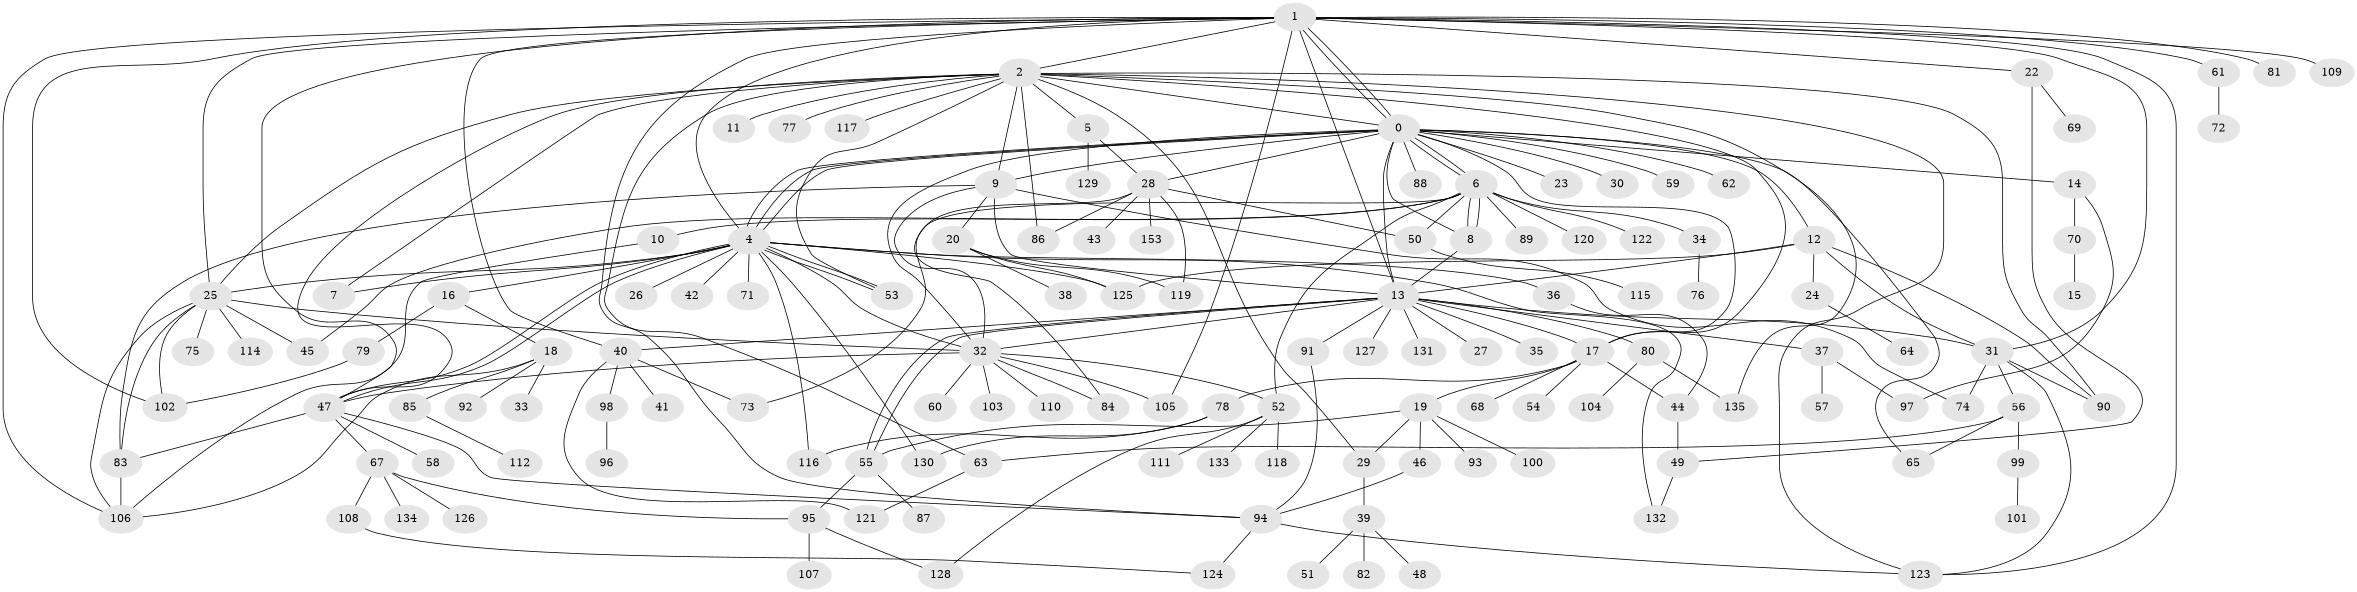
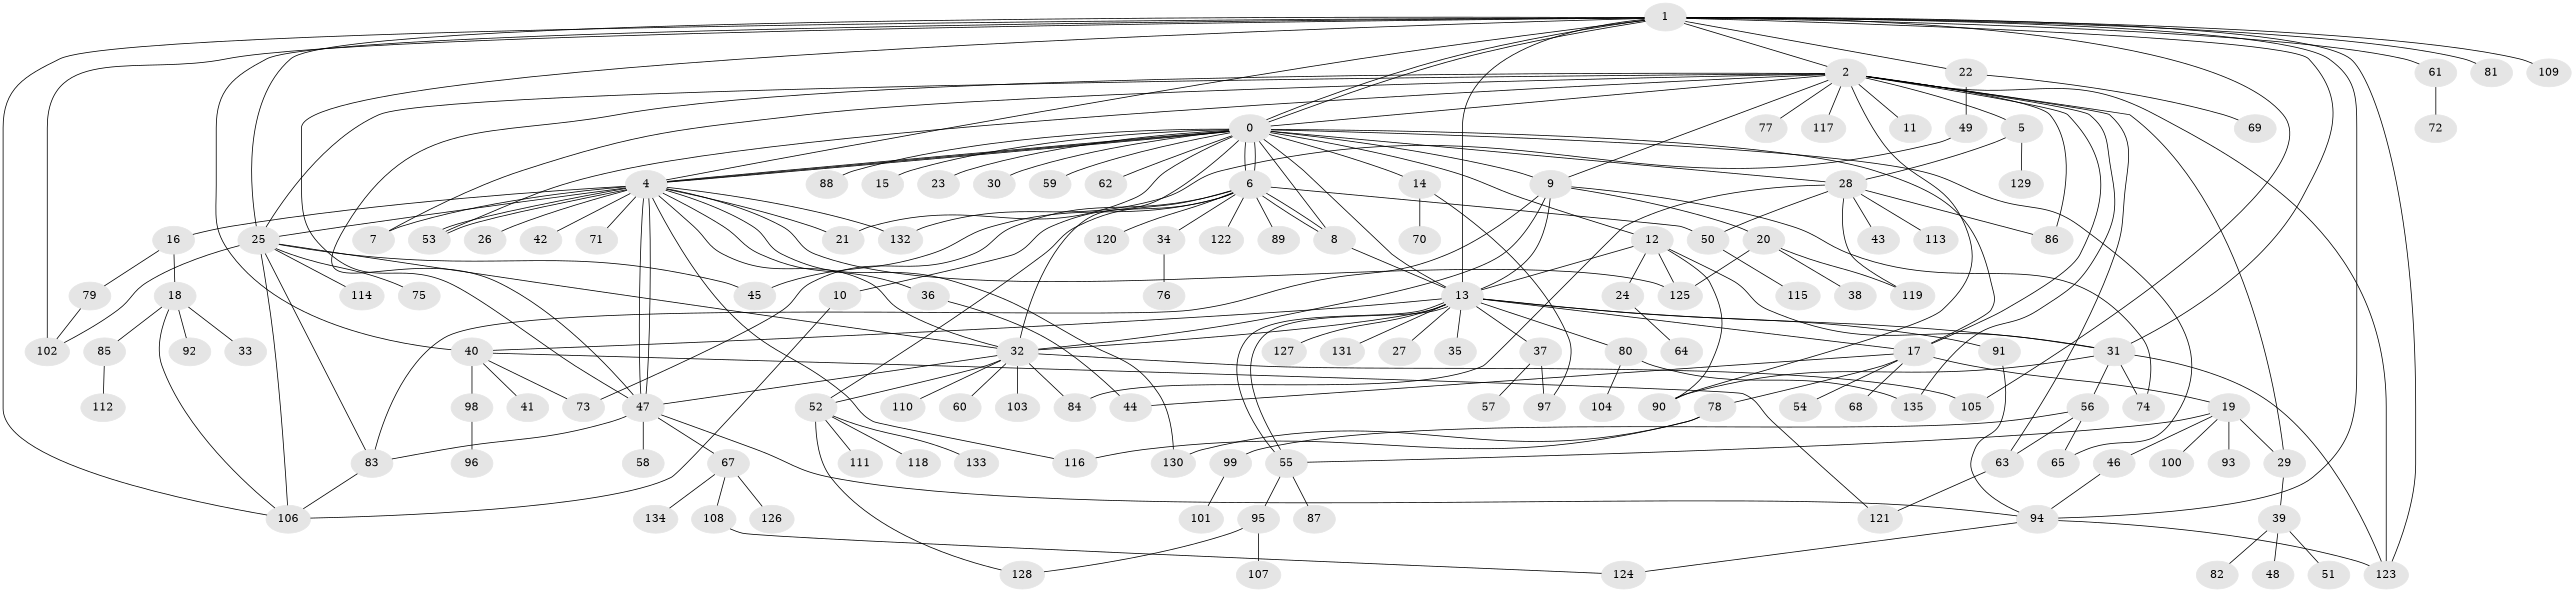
none -> (843, 240)
(1152, 240) -> (1936, 240)
(2075, 268) -> (1062, 141)
(1678, 436) -> none
(589, 510) -> none
